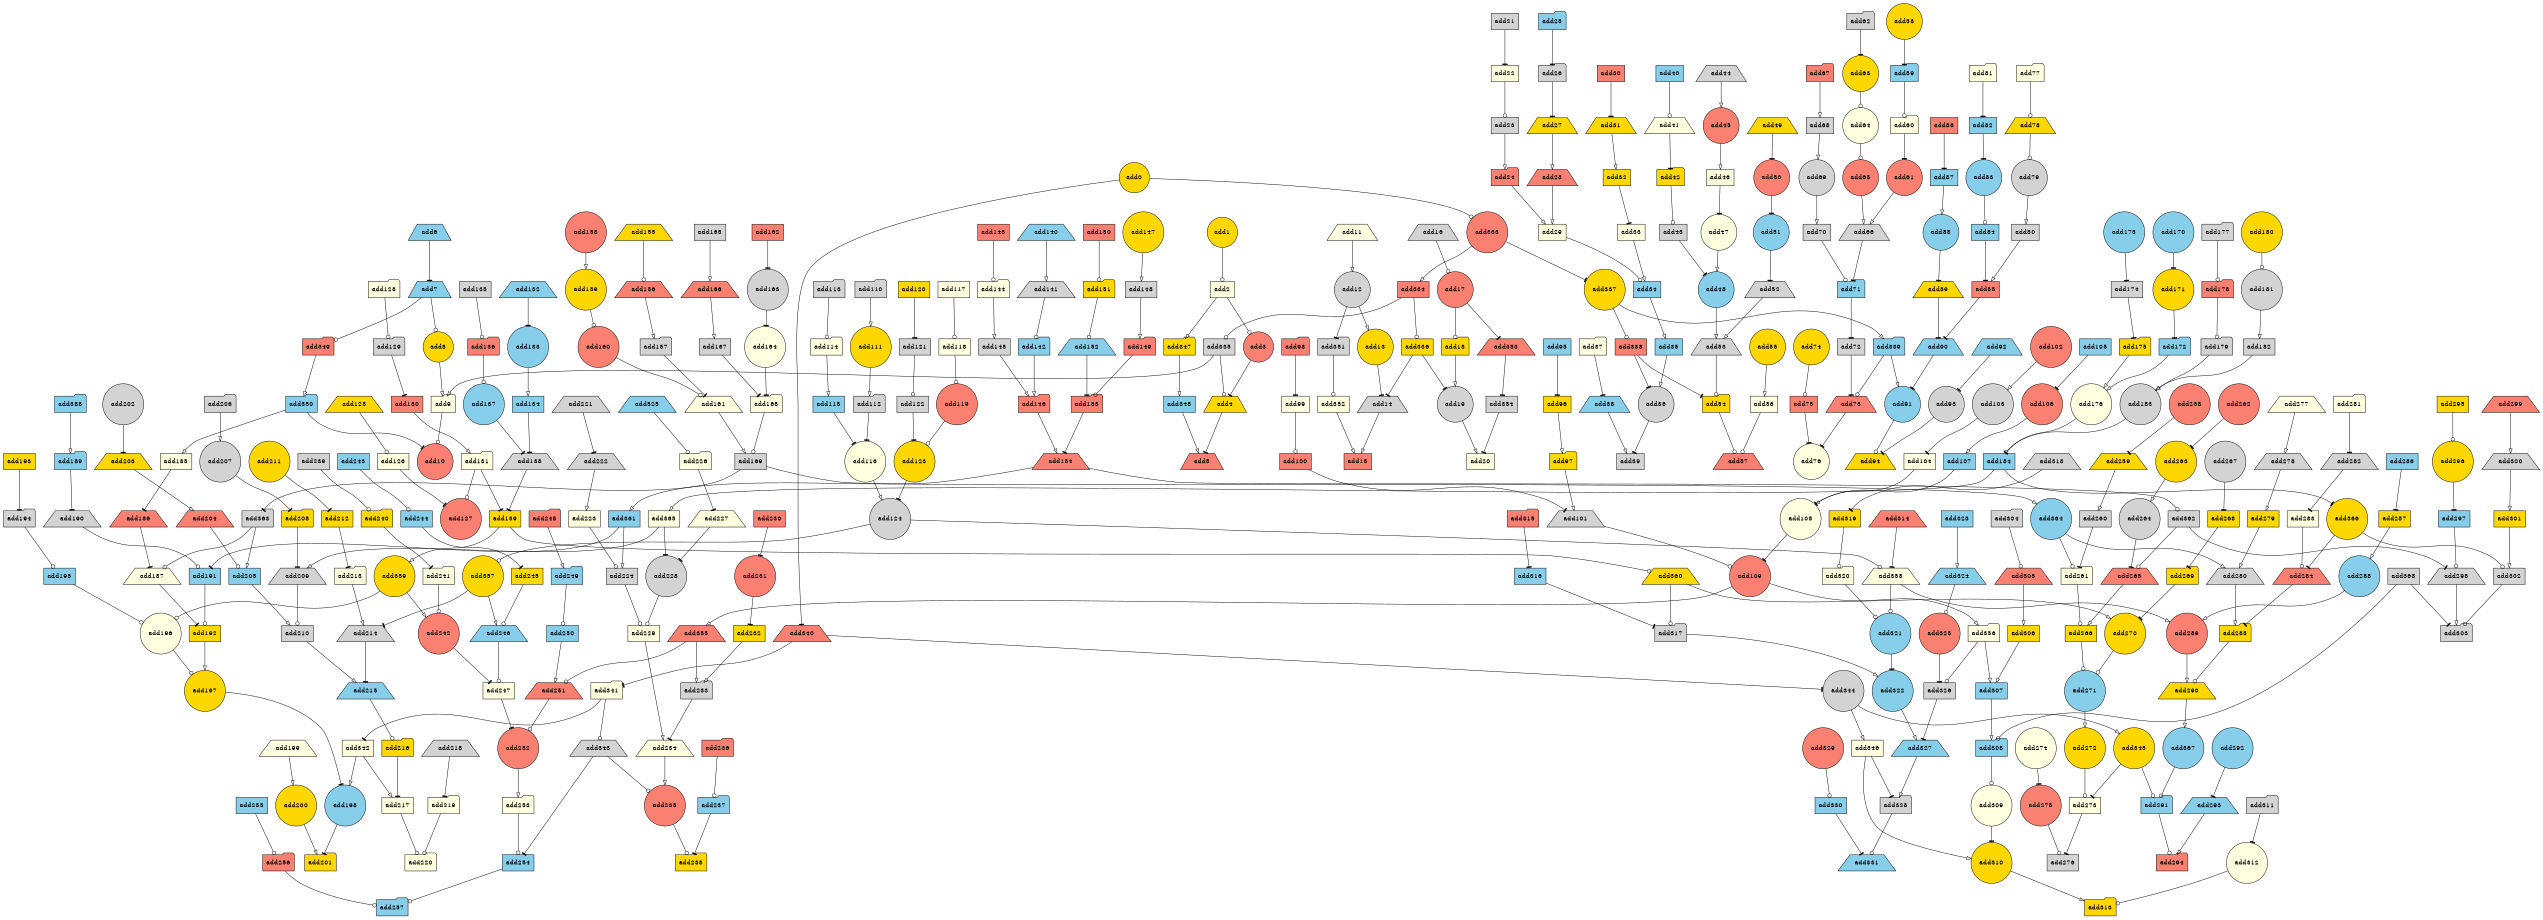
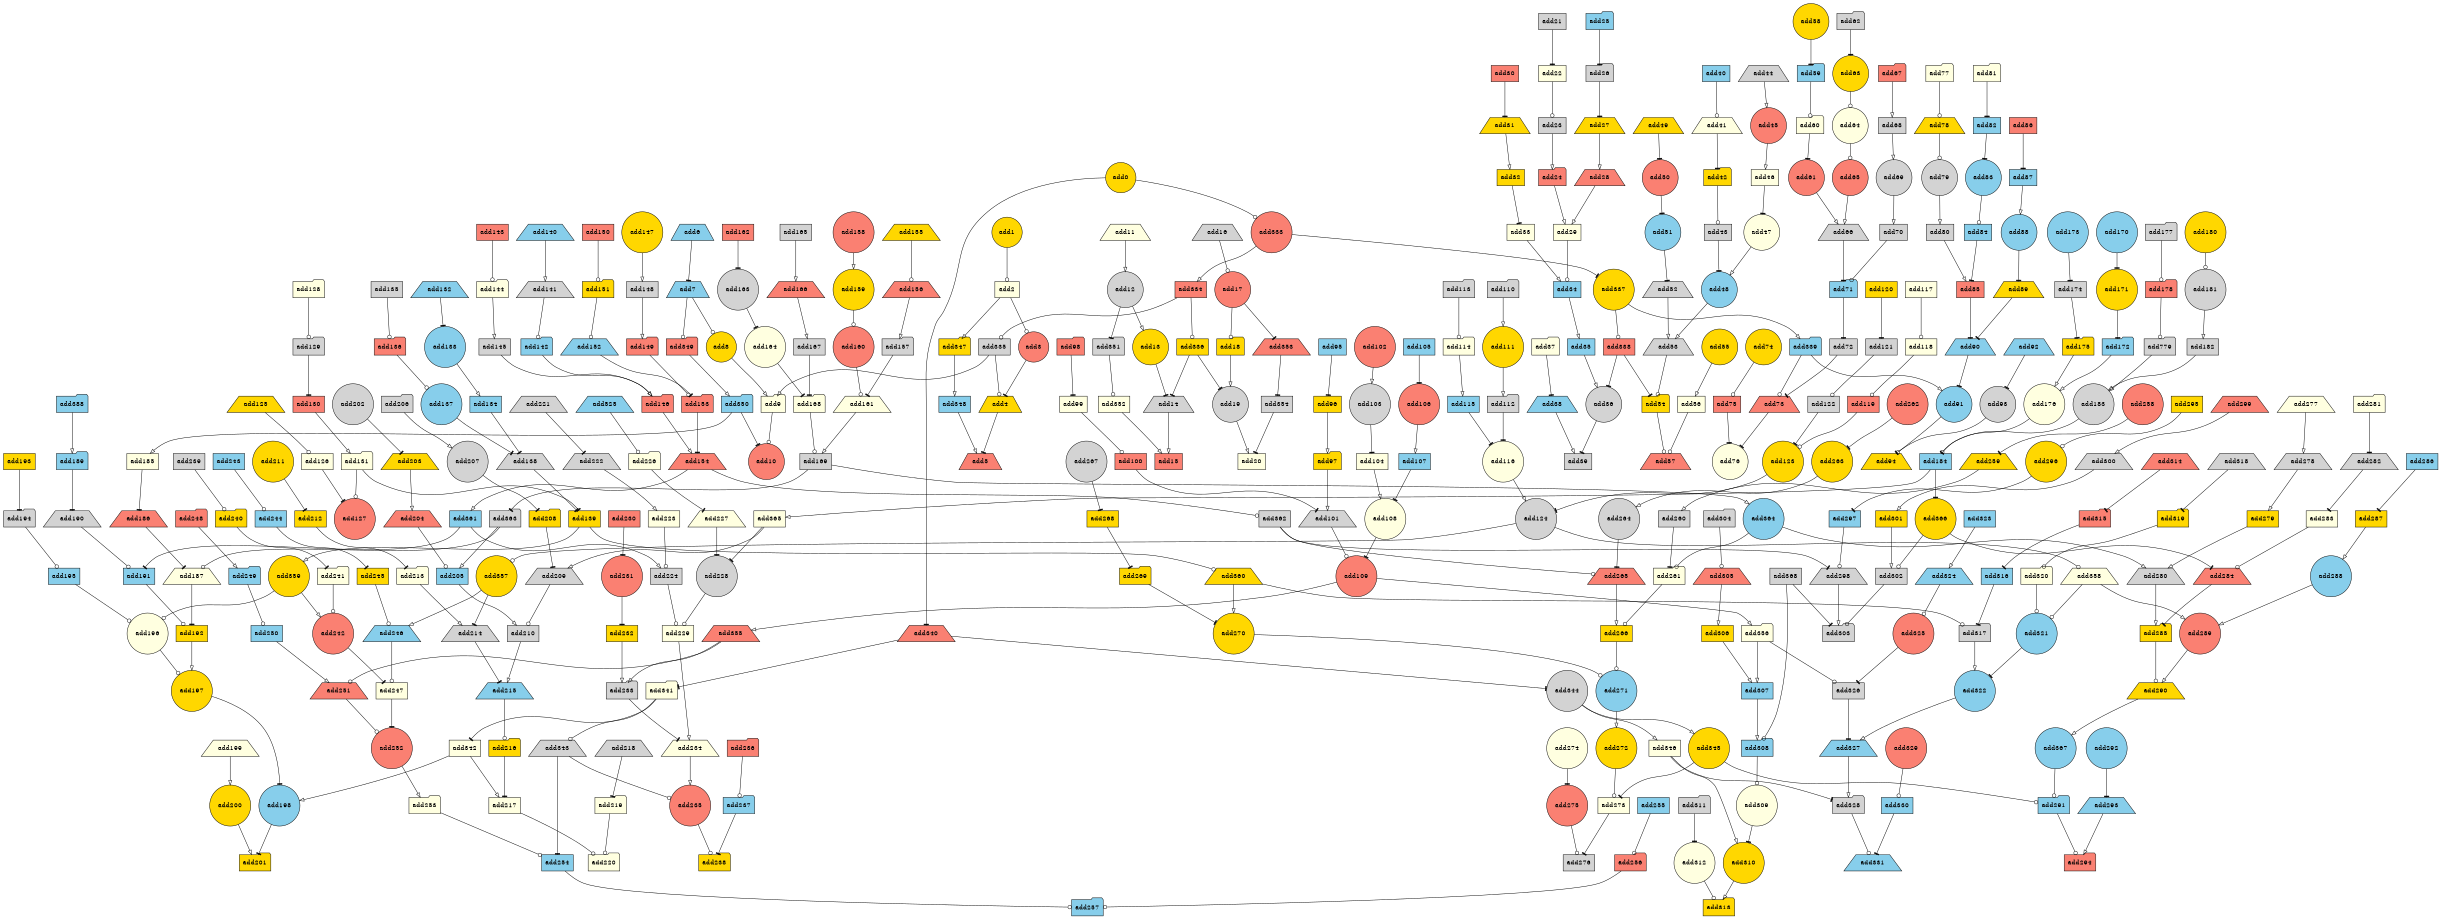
(2217, 347) -> (2160, 347)
(957, 404) -> (1863, 404)
(1894, 546) -> (2134, 490)
